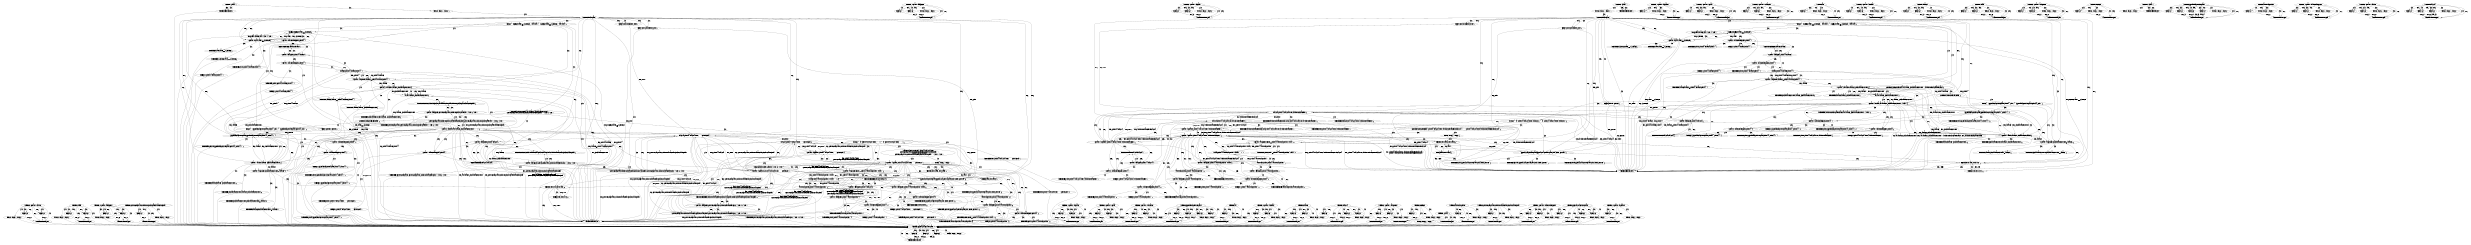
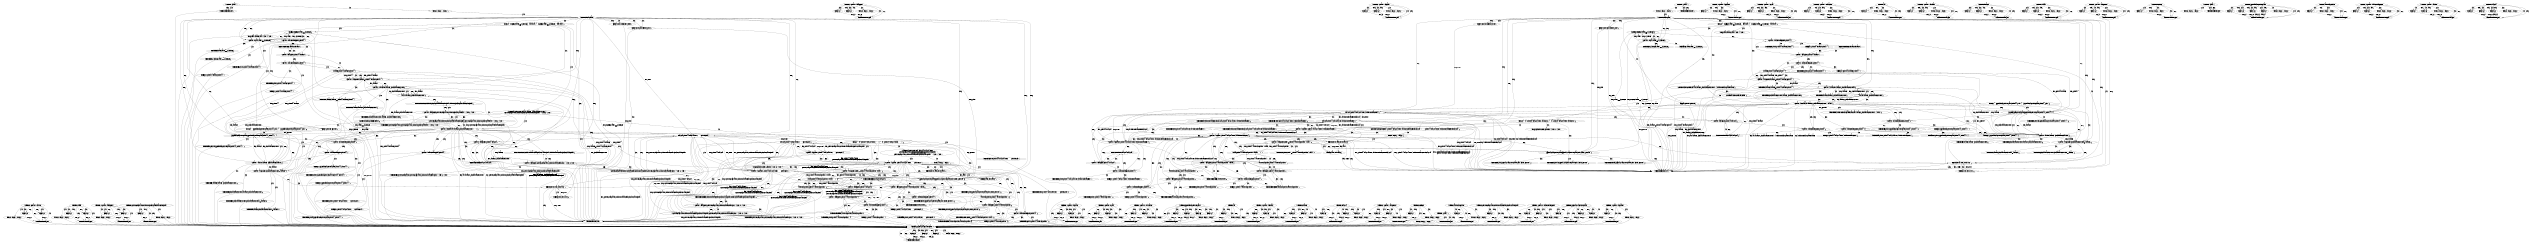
none -> (1546, 129)
